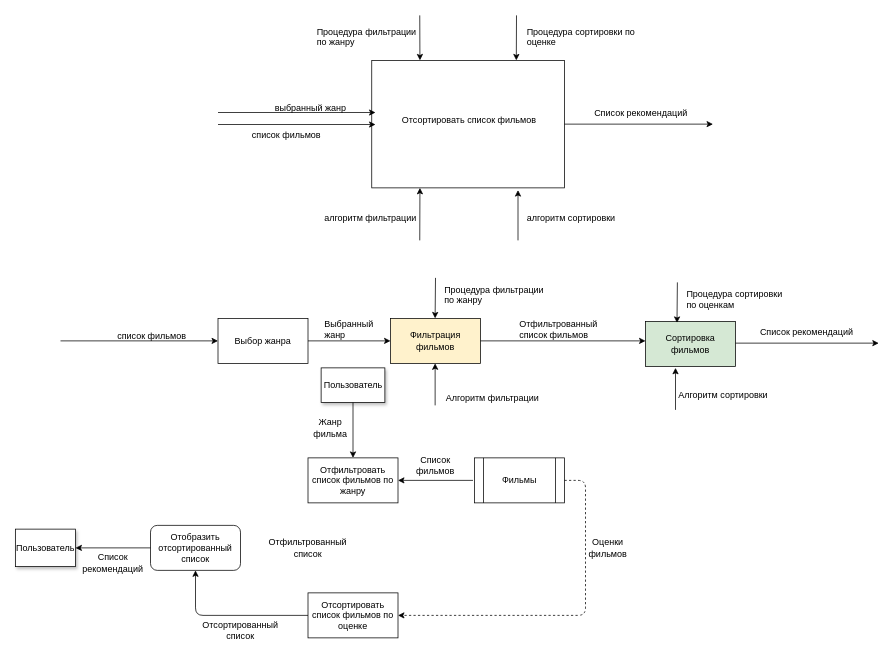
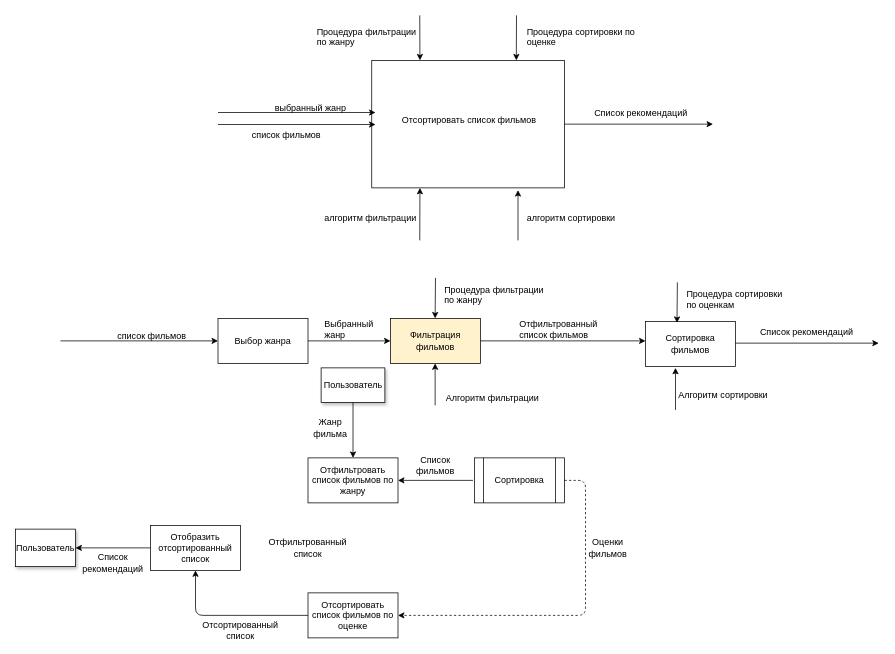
(690, 344) -> (690, 344)
(519, 480) -> (519, 480)
(195, 548) -> (195, 548)
